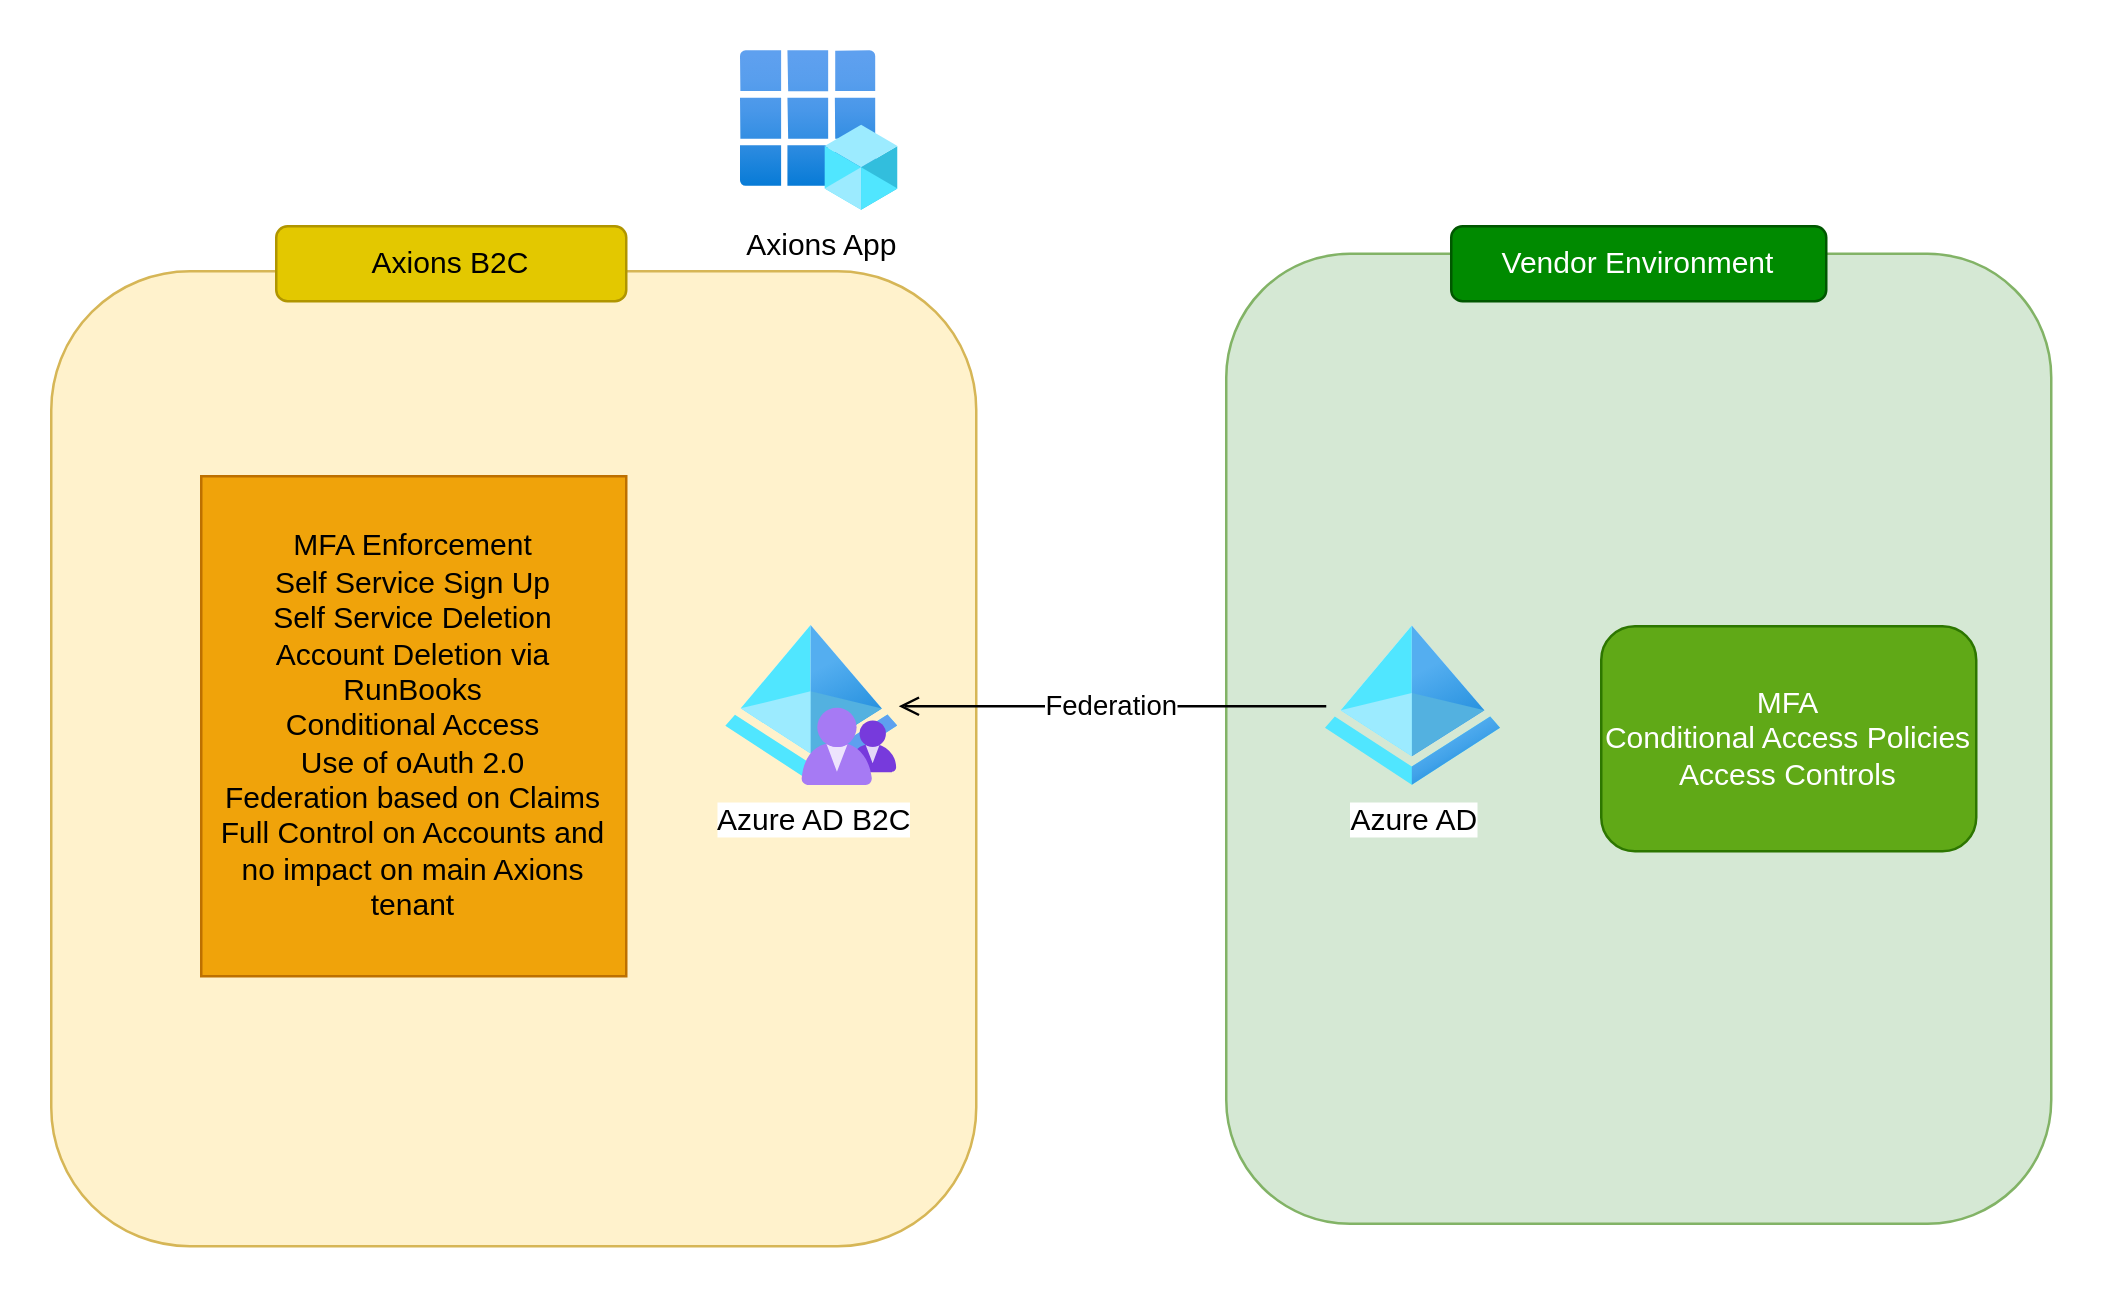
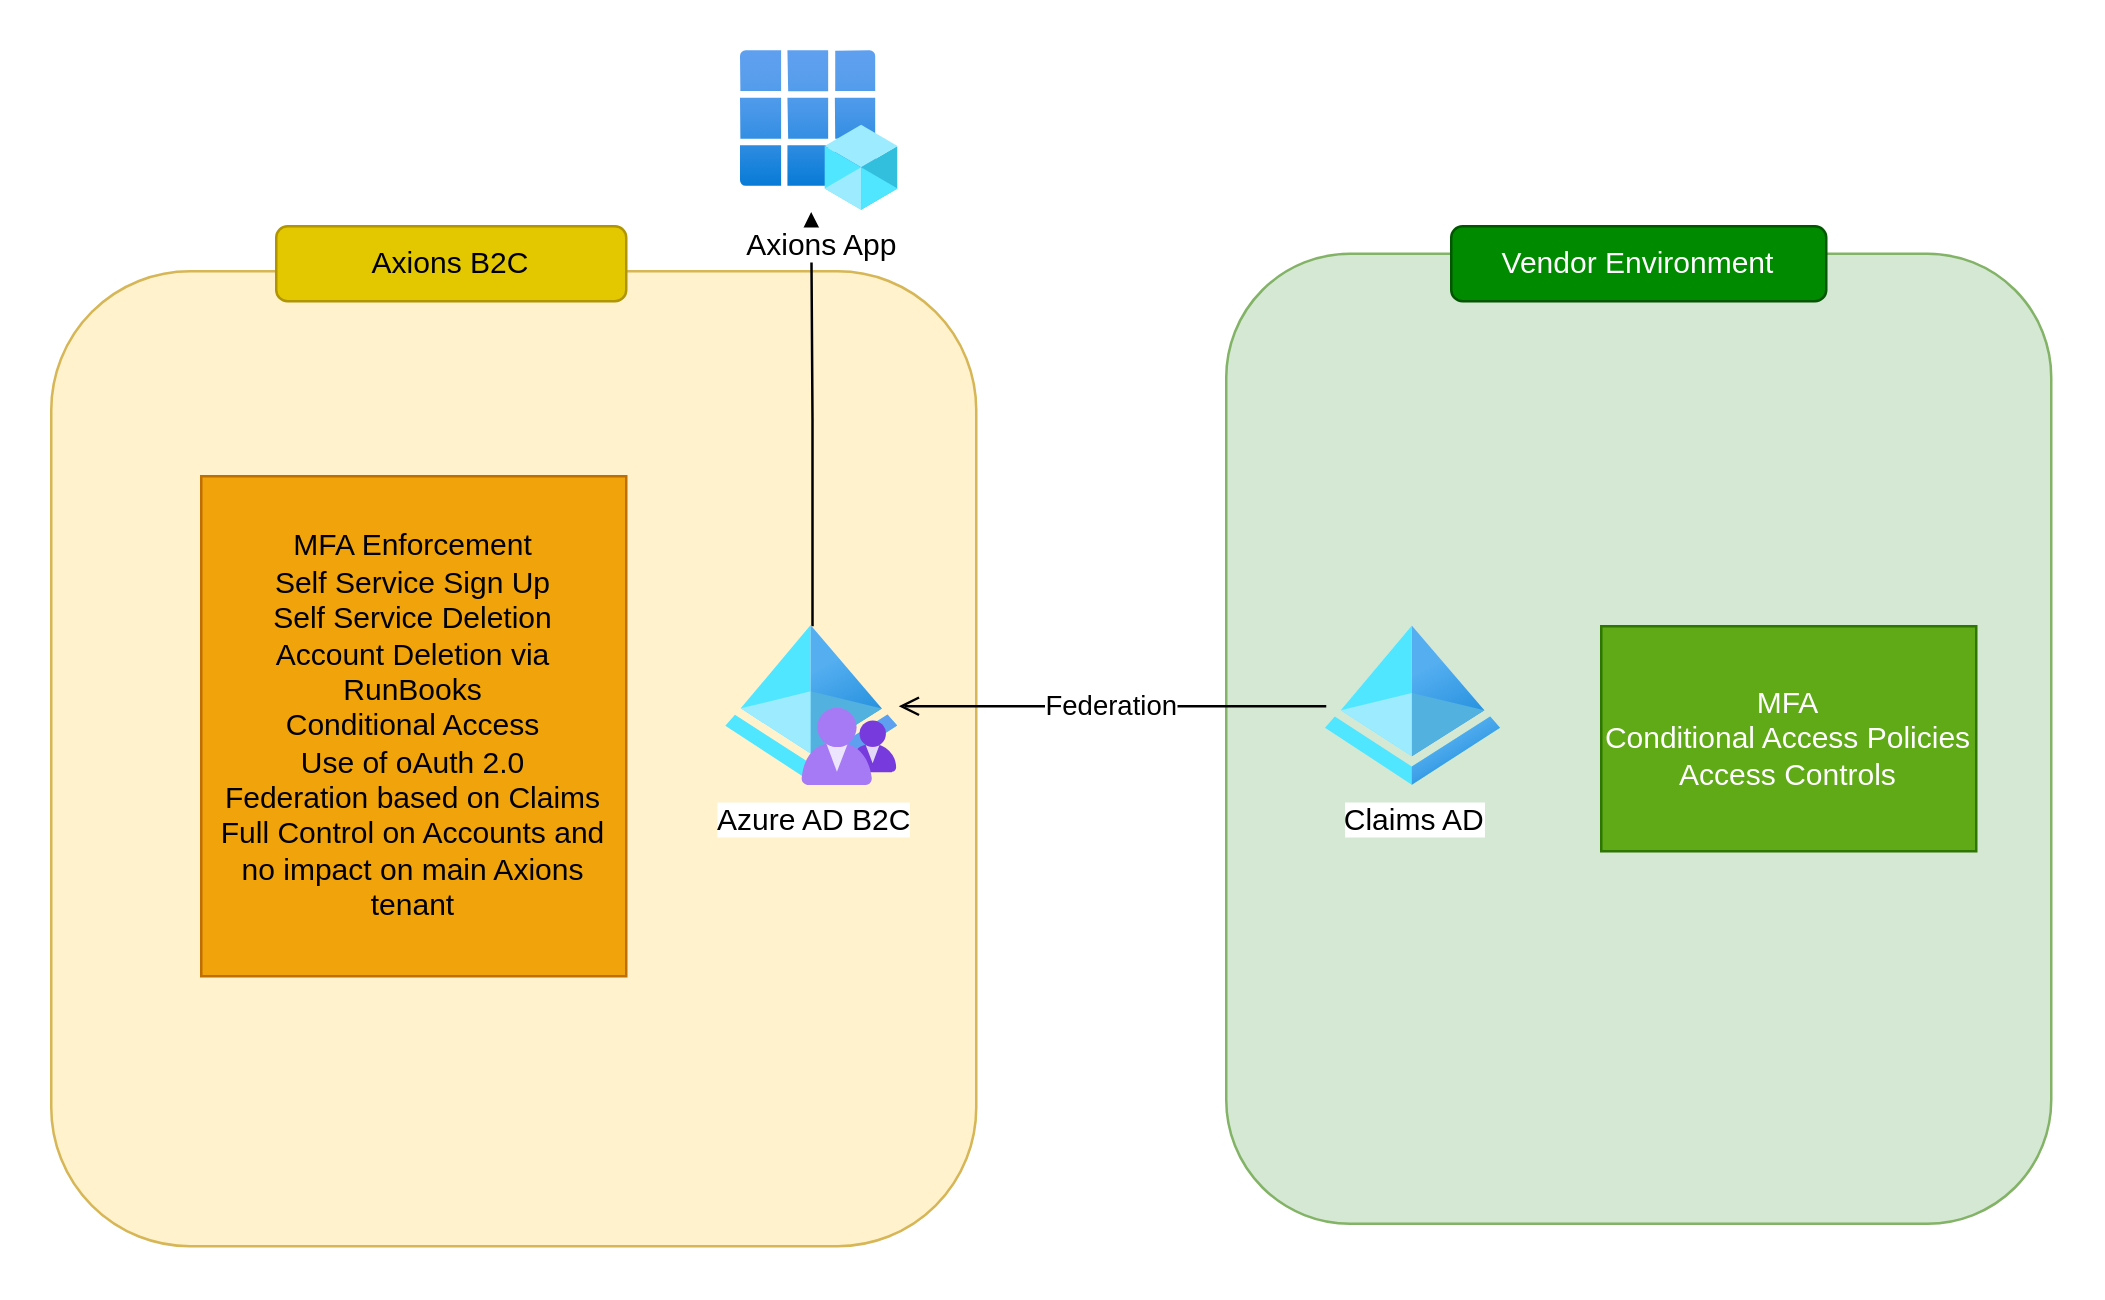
none -> (813, 444)
(1789, 739) -> (1789, 739)
(1415, 822) -> (1415, 822)
